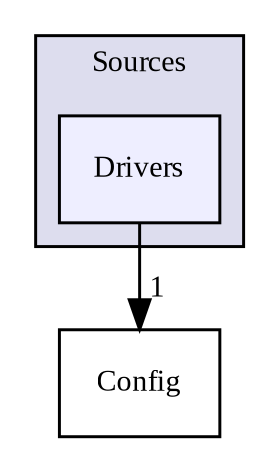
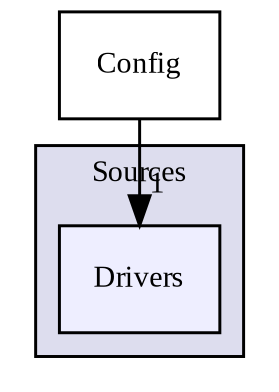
(140, 266) -> (140, 163)
